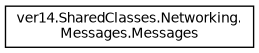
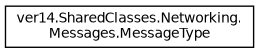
(130, 27) -> (130, 27)
